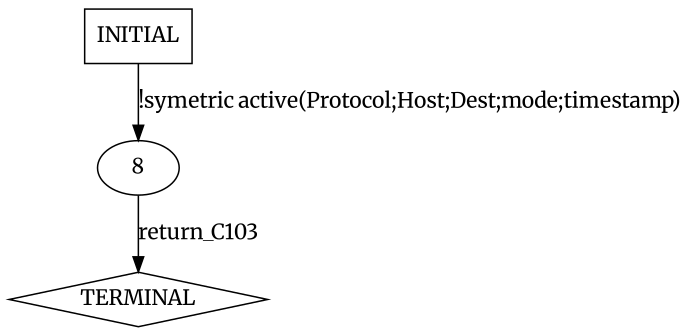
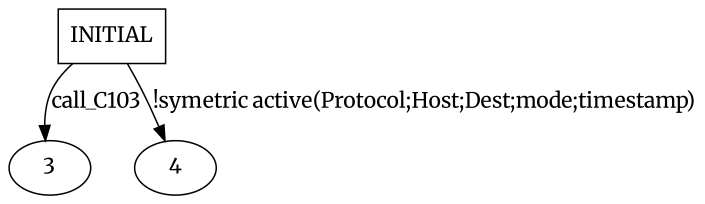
none -> (50, 168)
(138, 168) -> (175, 168)
(138, 299) -> none
